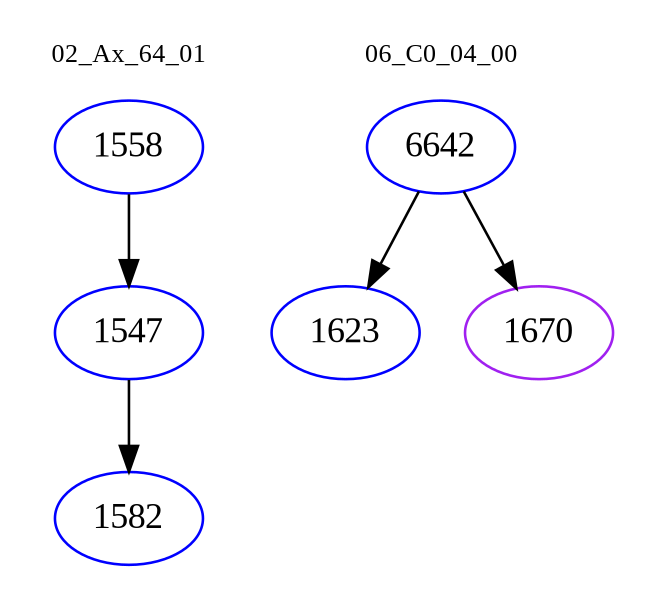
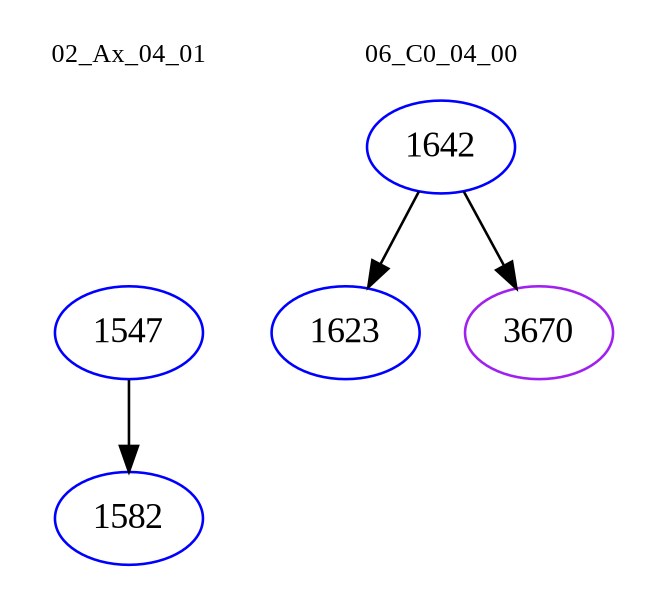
(130, 55) -> (130, 55)
(129, 147) -> none
(441, 147) -> (441, 147)
(539, 333) -> (539, 333)
